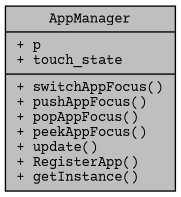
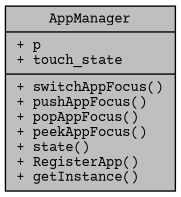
(58, 147) -> (54, 147)
